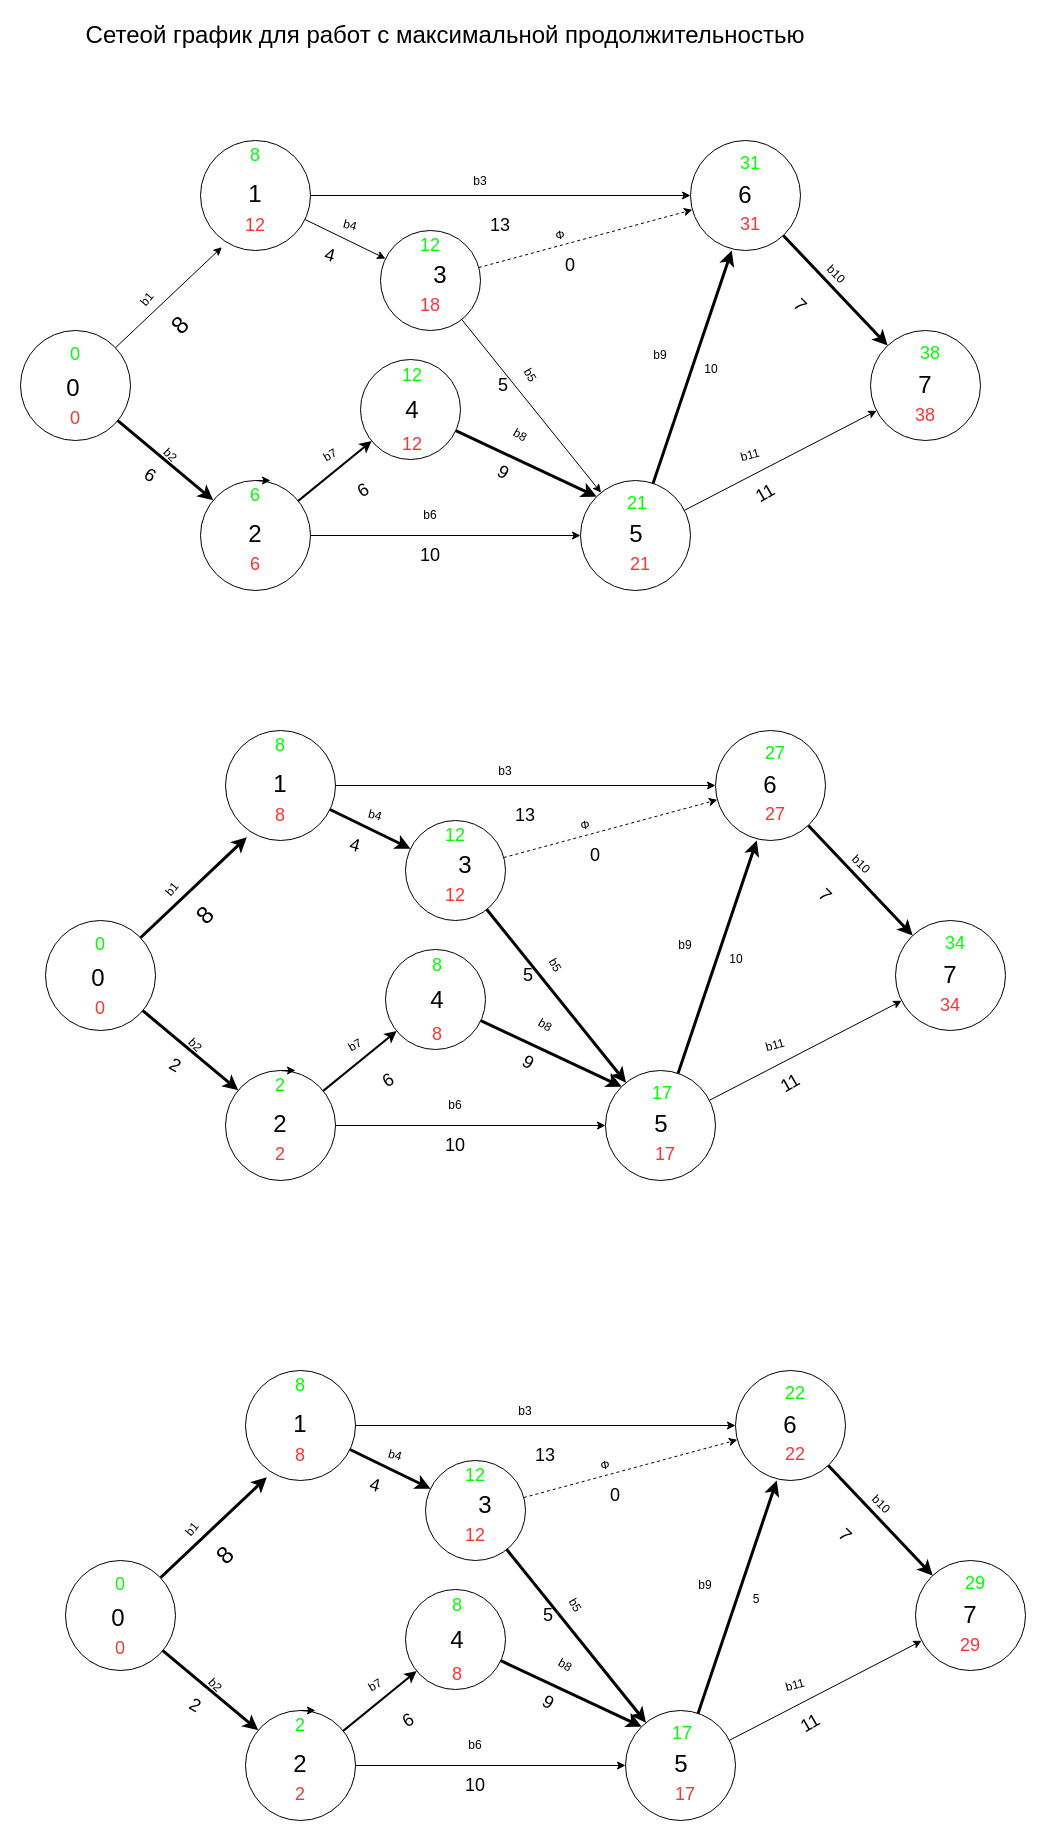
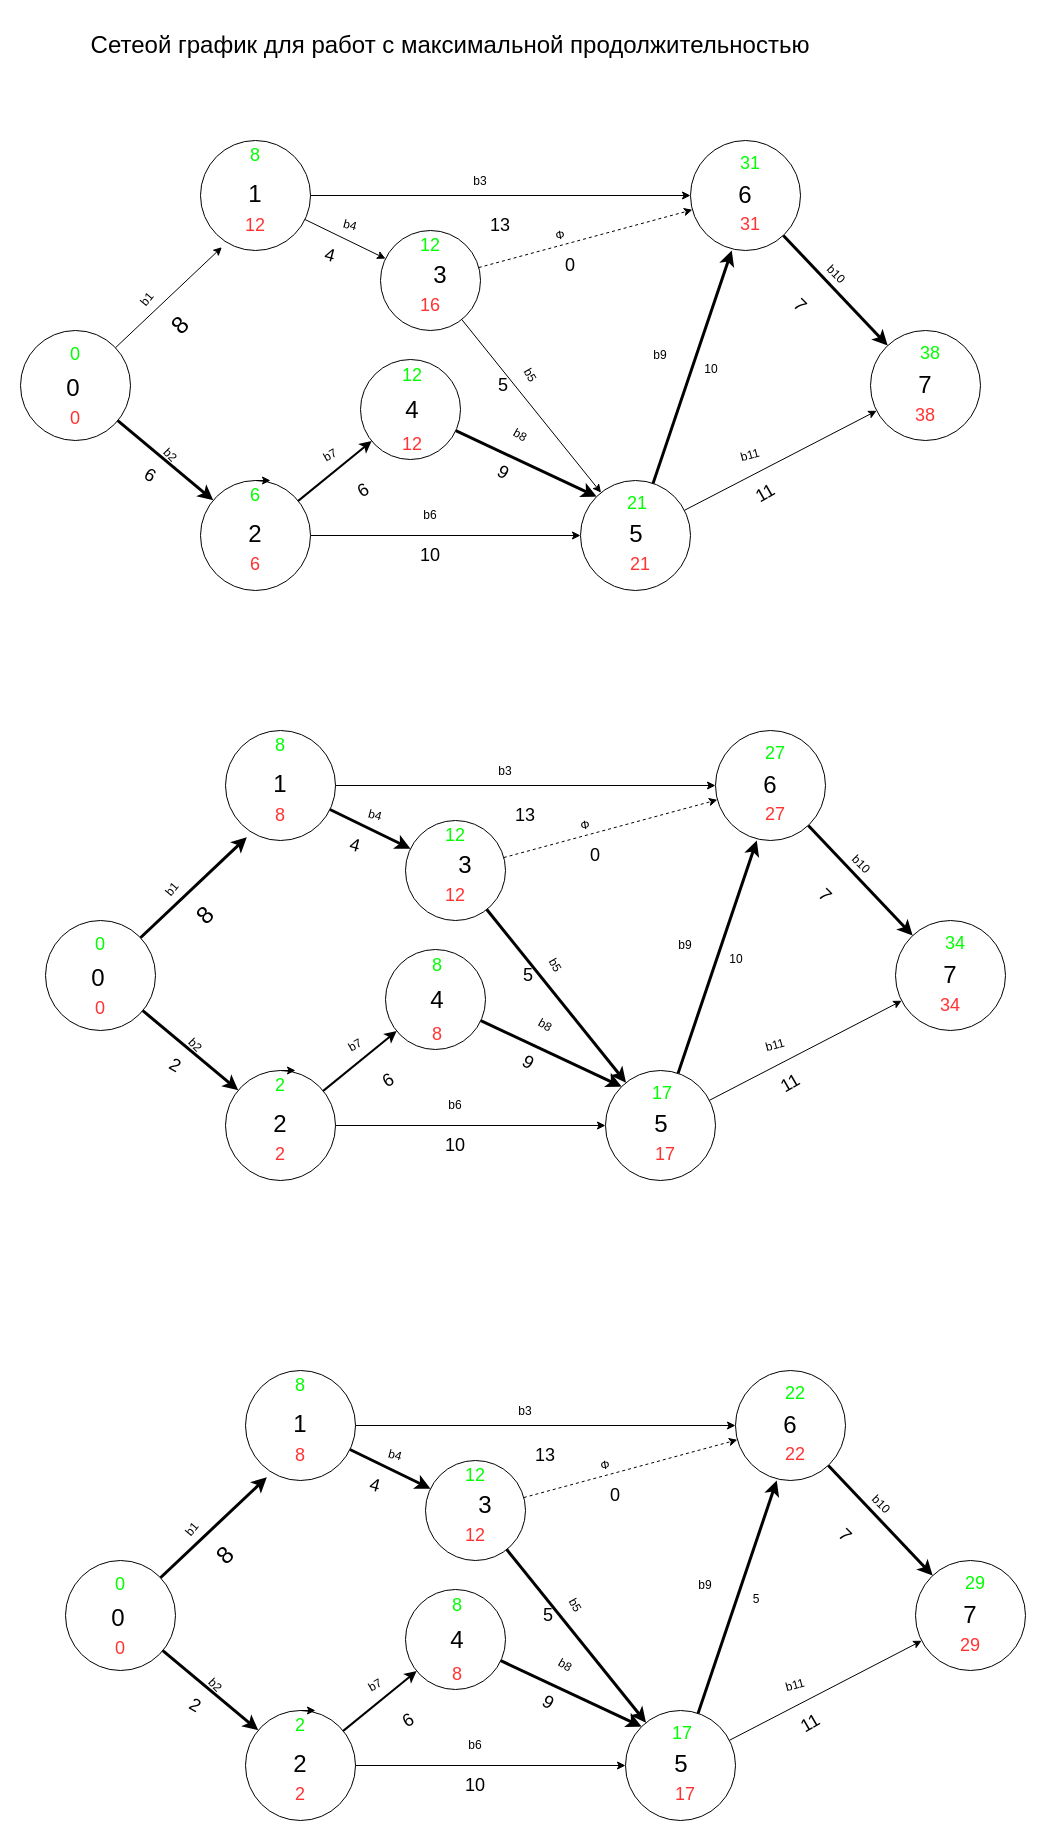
(446, 36) -> (451, 46)
(431, 306) -> (431, 306)
